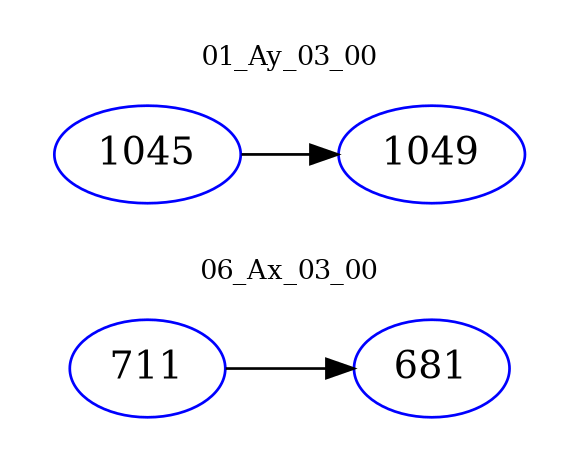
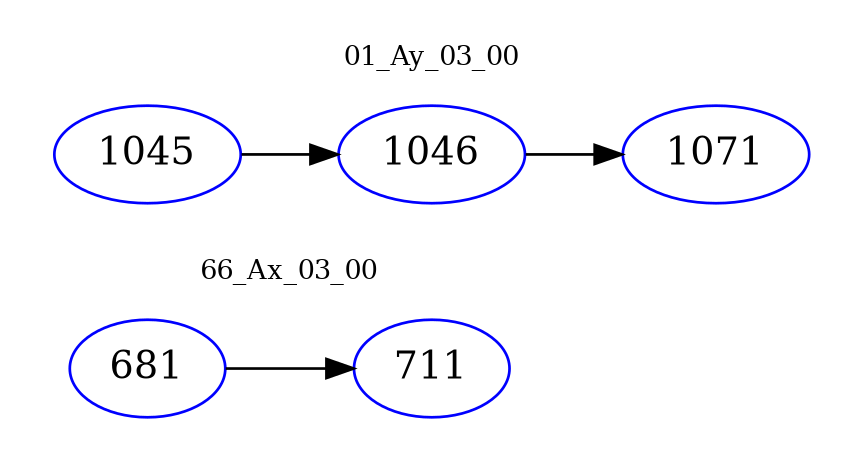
(432, 154) -> (432, 154)
none -> (716, 154)
(290, 272) -> (290, 272)
(276, 369) -> (276, 369)
